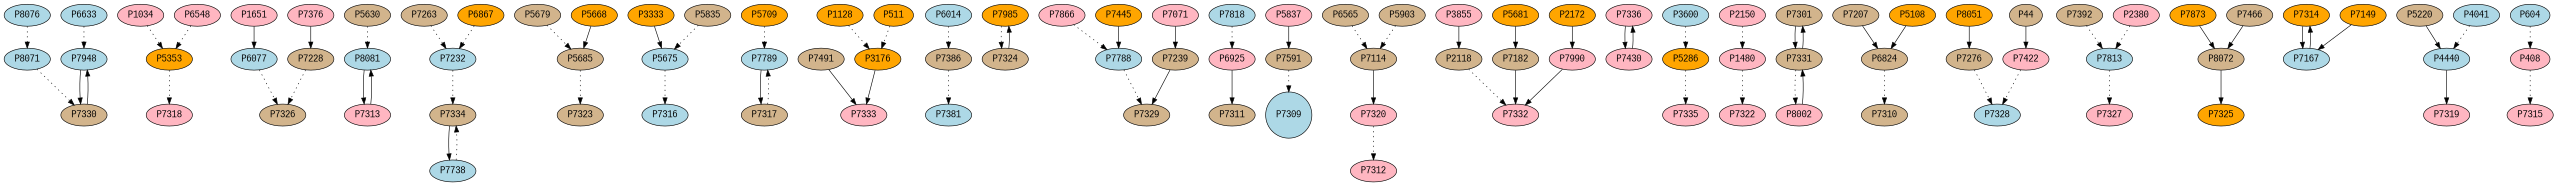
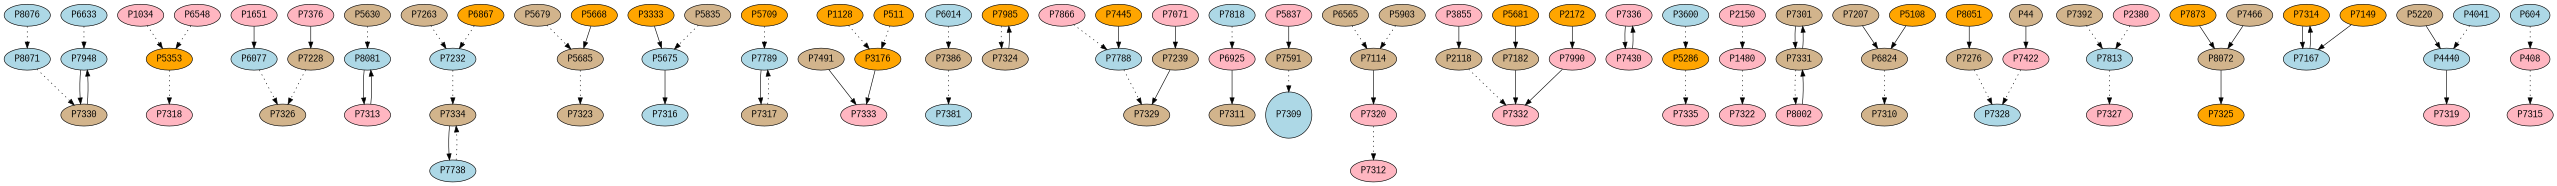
(665, 84) -> (665, 84)
